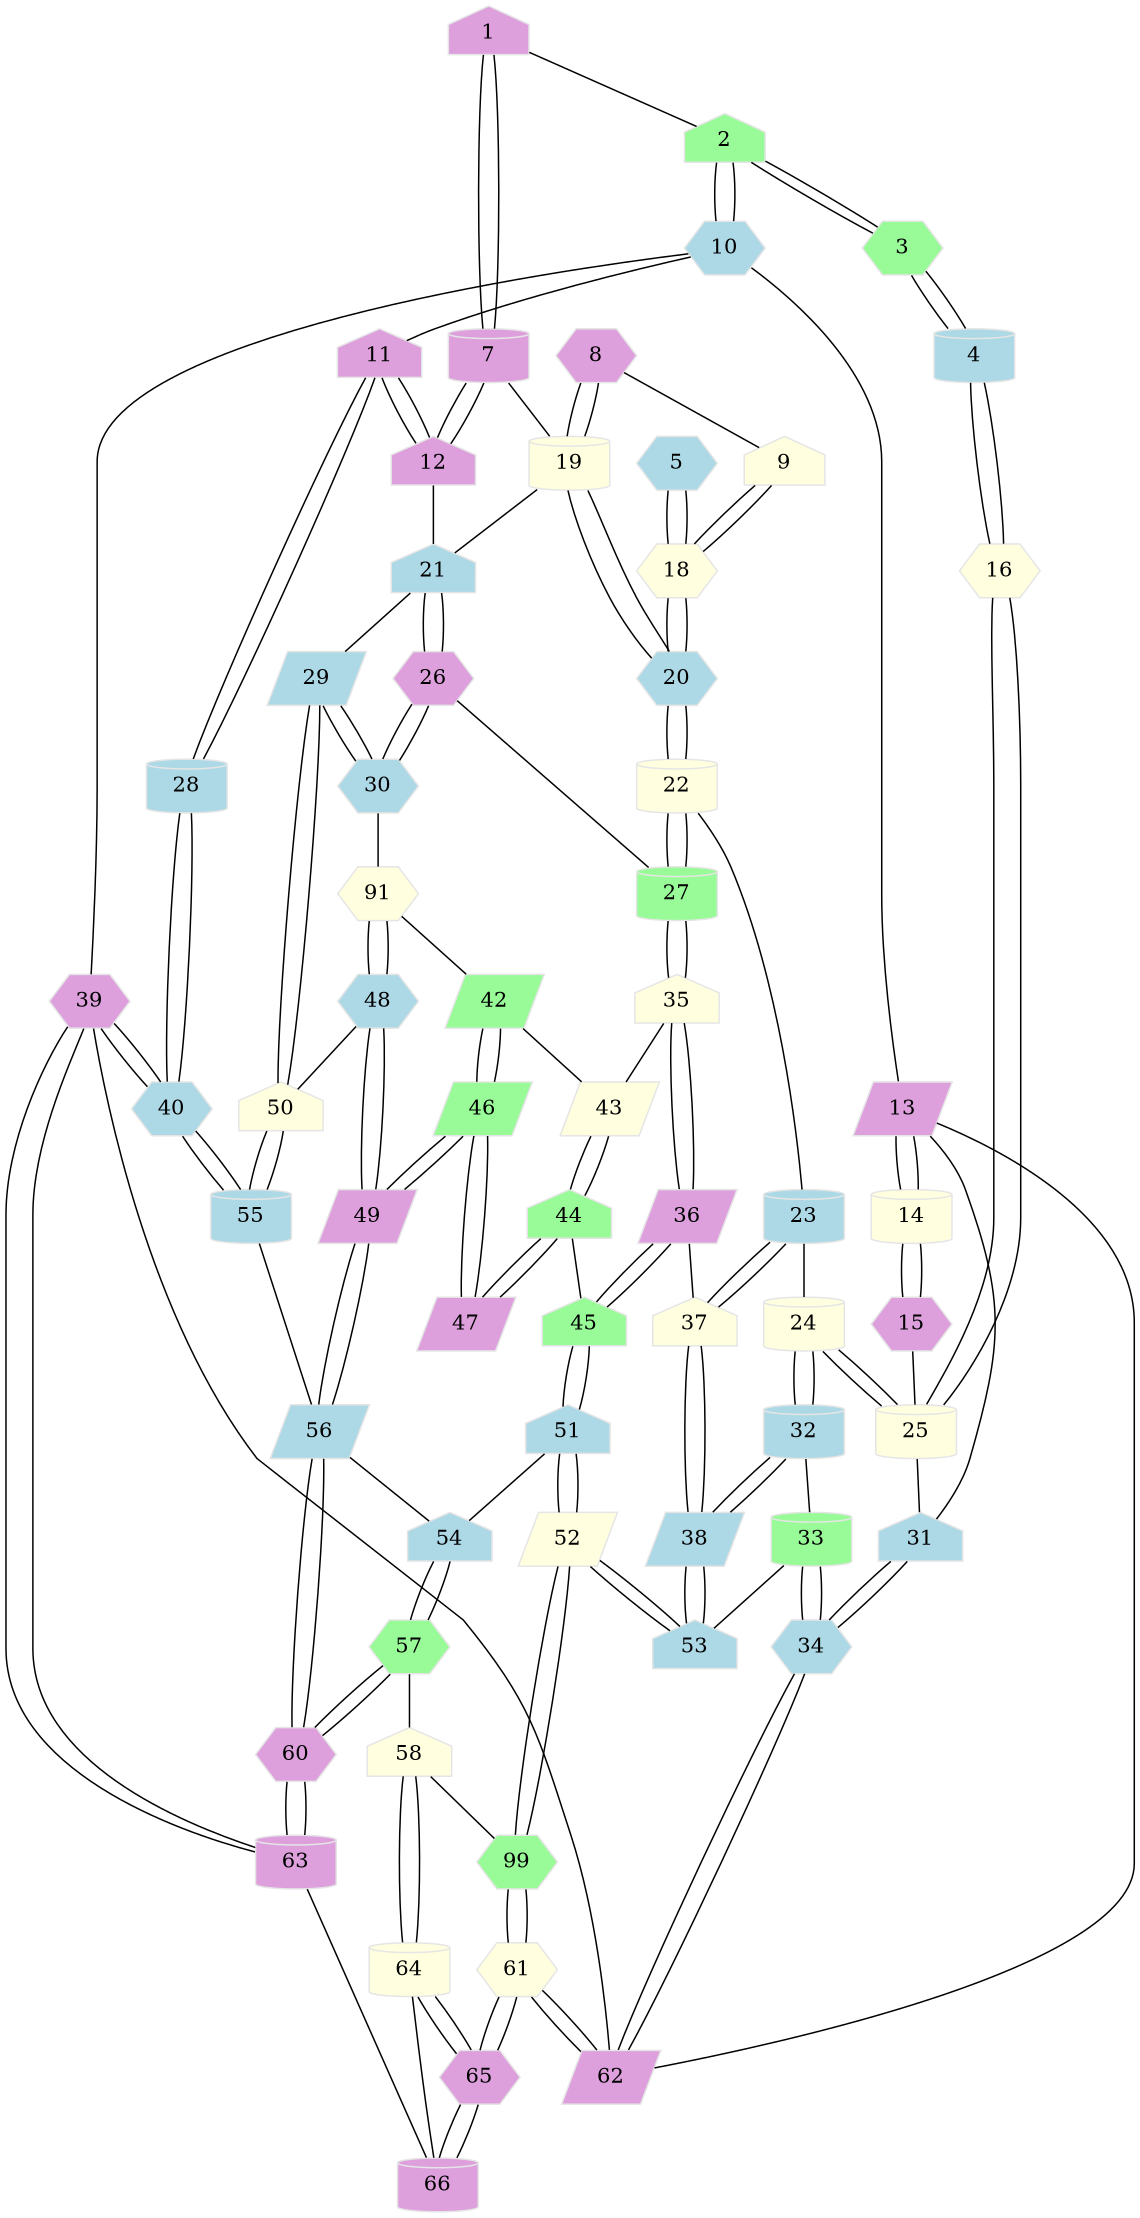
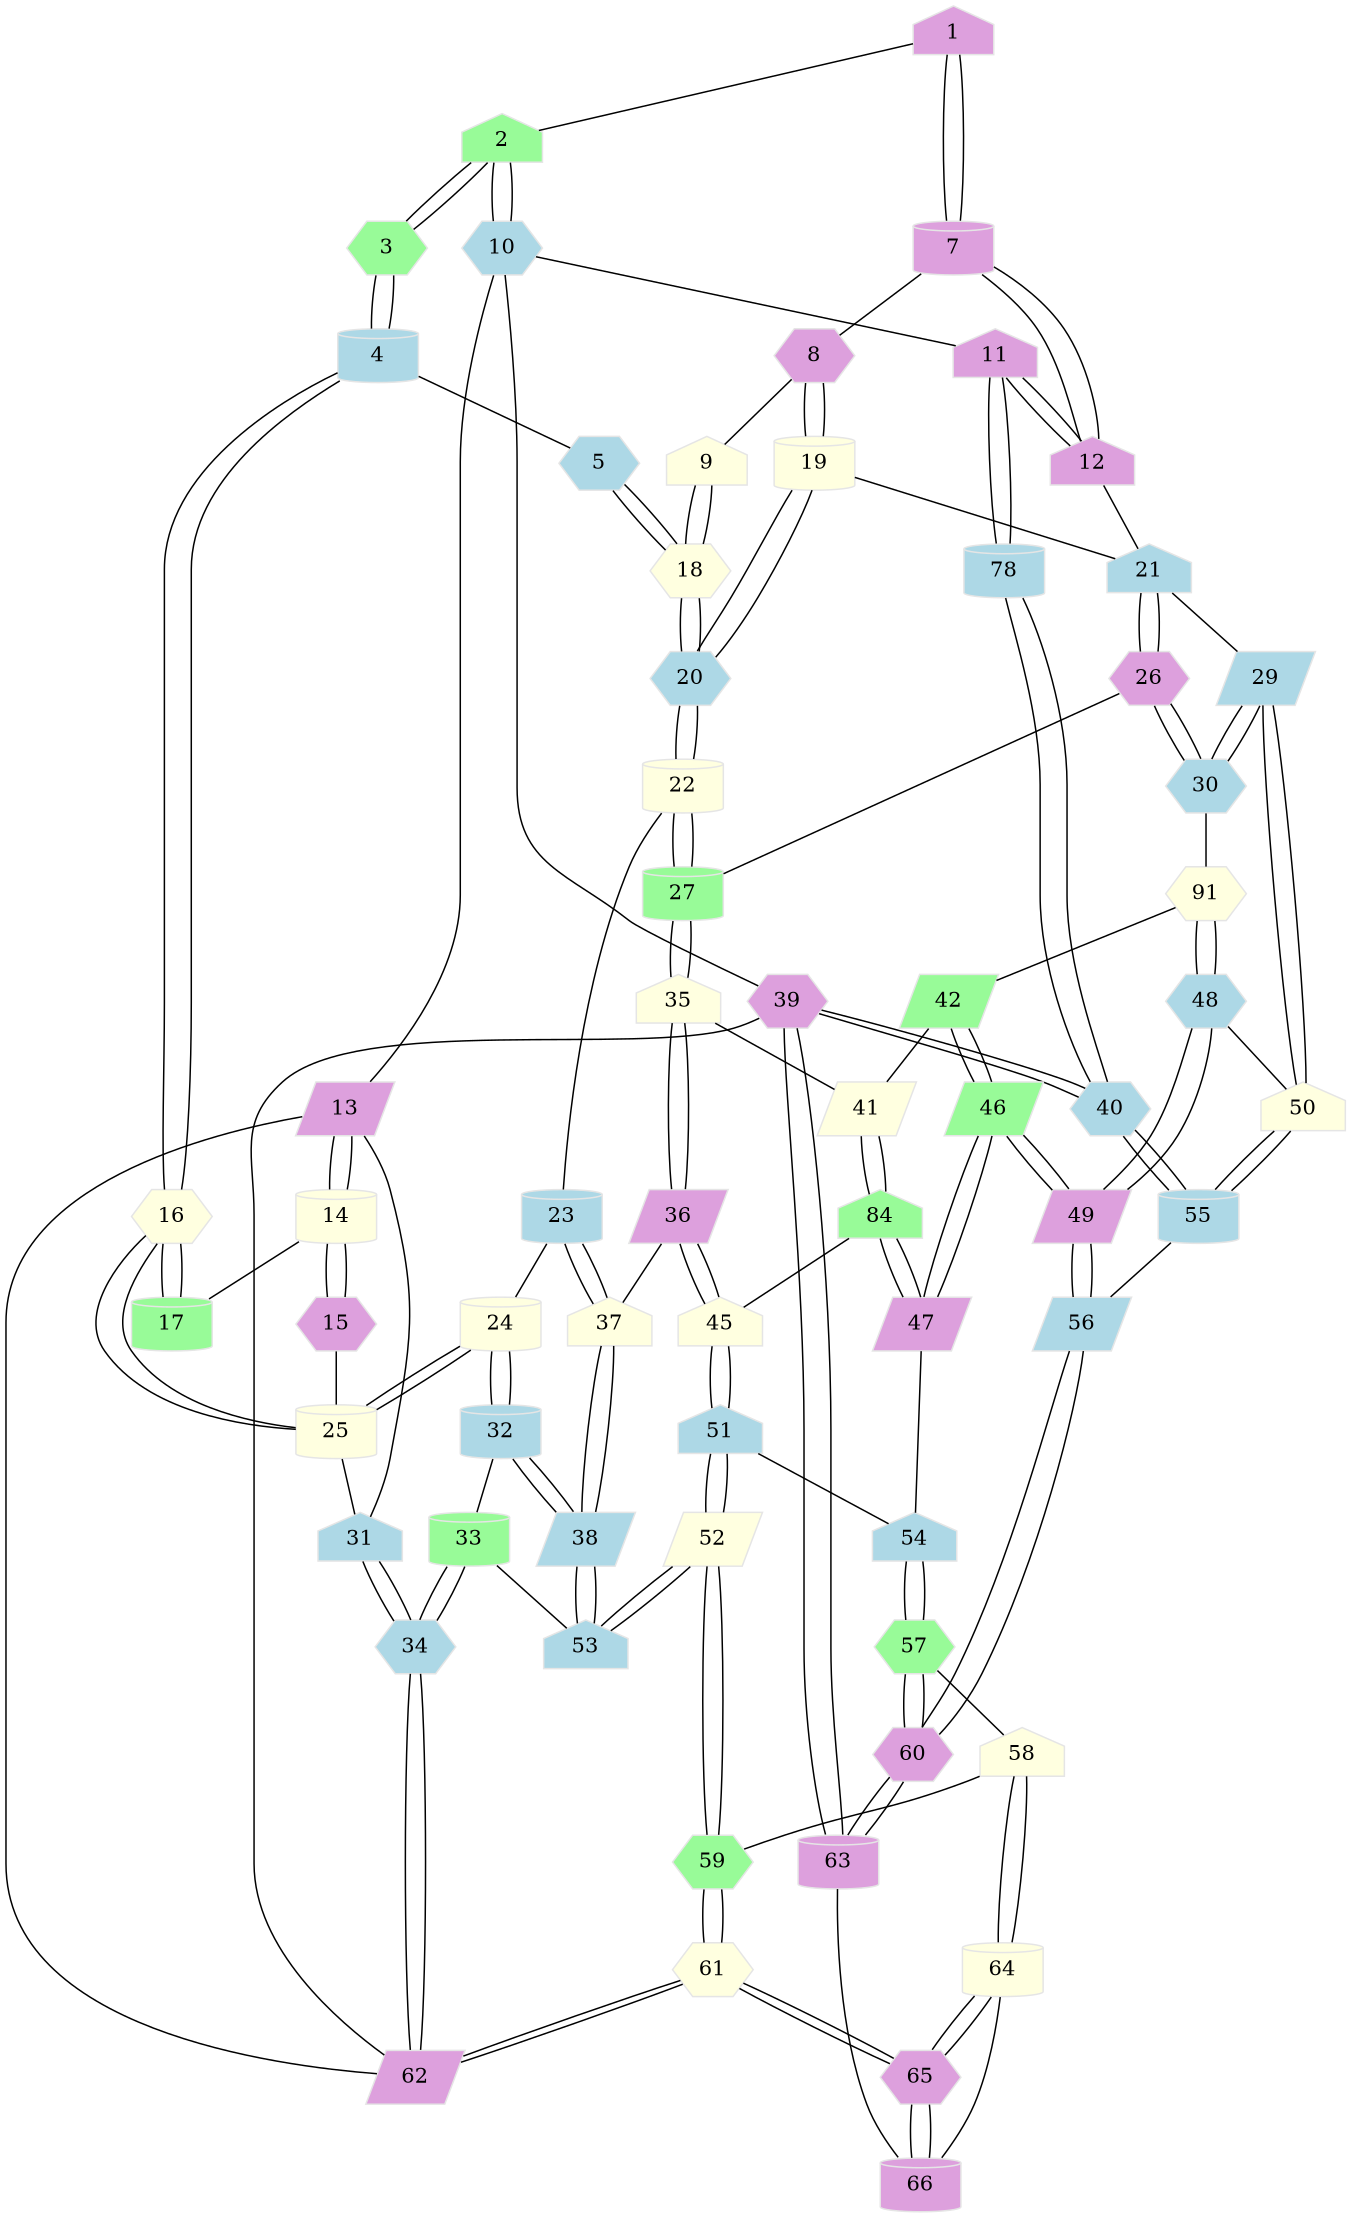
(529, 410) -> (880, 305)
none -> (494, 412)
(187, 786) -> (1004, 571)
(610, 1109) -> (867, 1109)
(569, 1216) -> (880, 1216)
none -> (172, 1324)
(584, 1324) -> (720, 1324)
(390, 1489) -> (918, 1432)
(517, 1862) -> (713, 1862)
